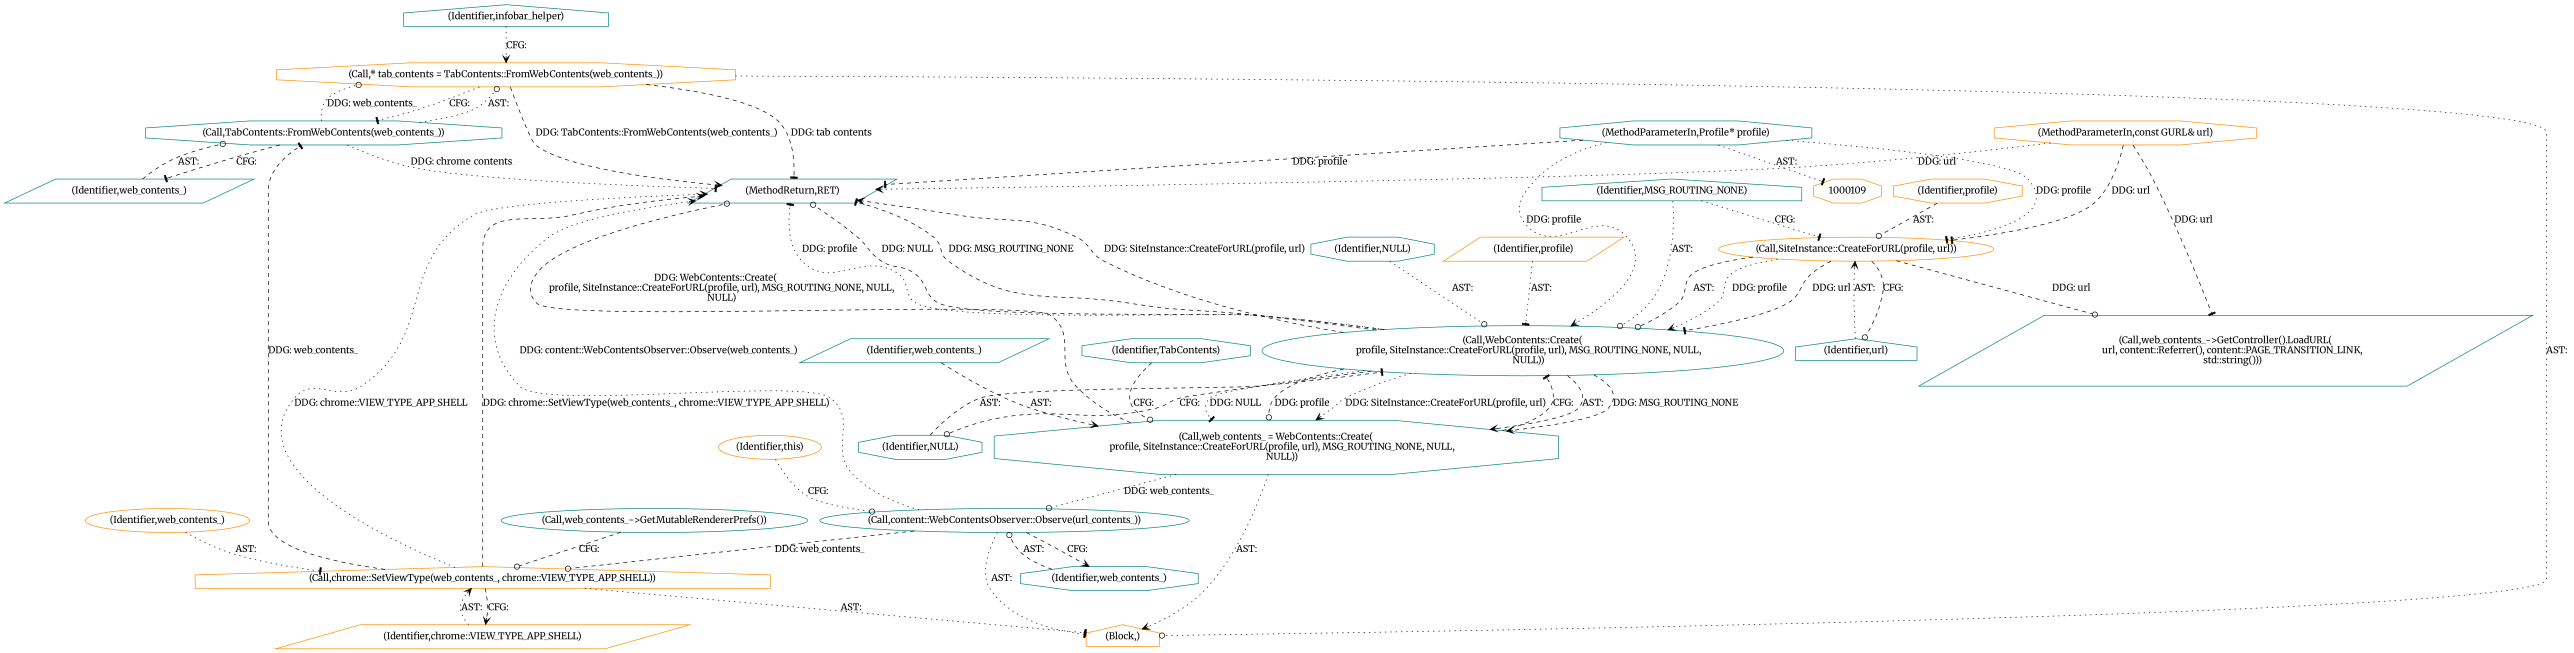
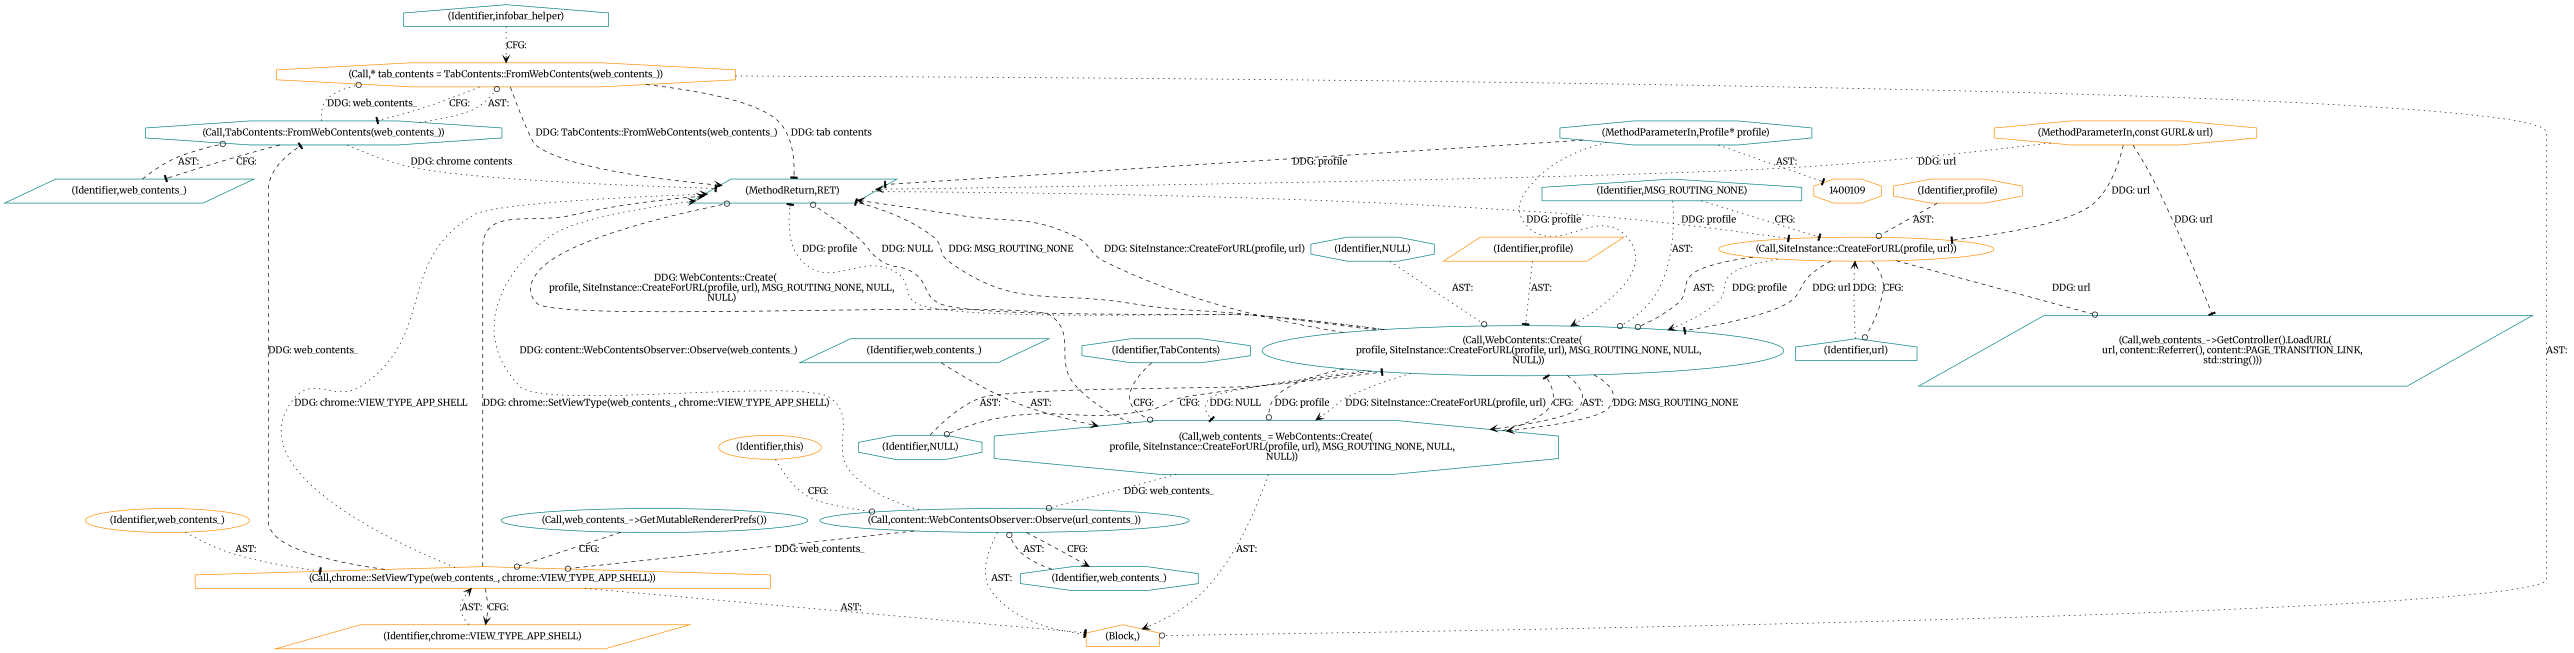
(1970, 161) -> (1330, 201)
(1848, 191) -> (1848, 191)
(1866, 288) -> (1866, 288)
